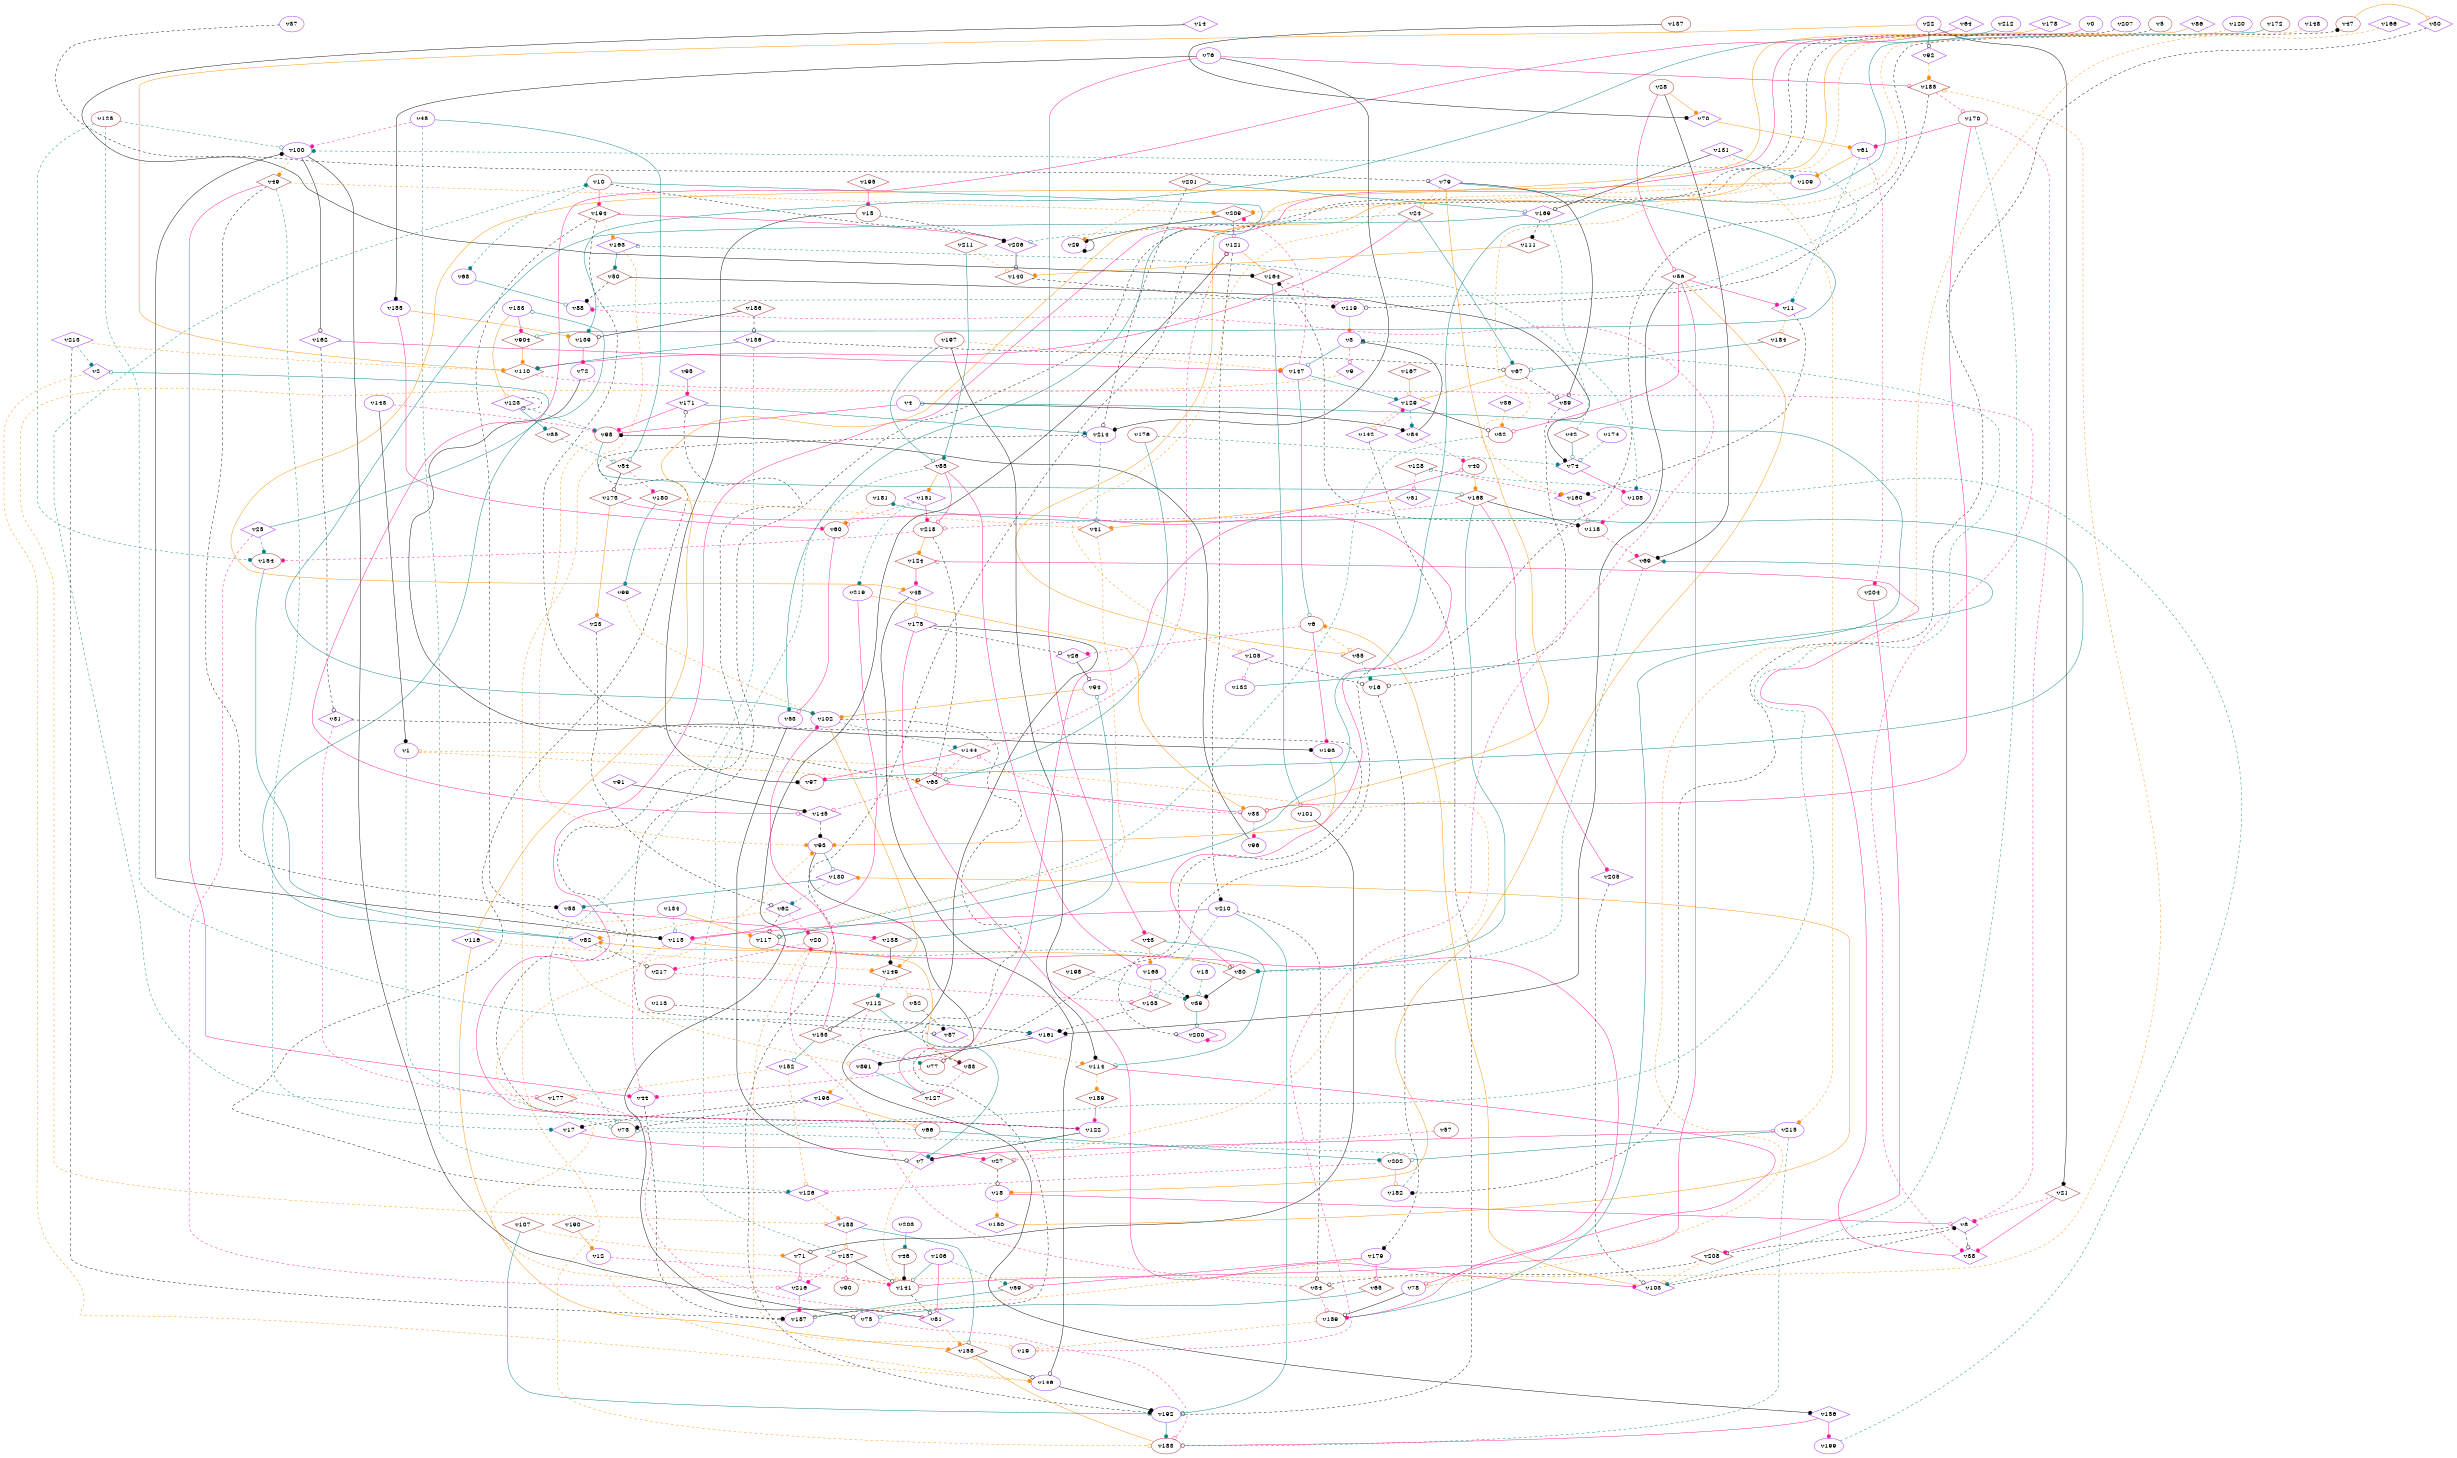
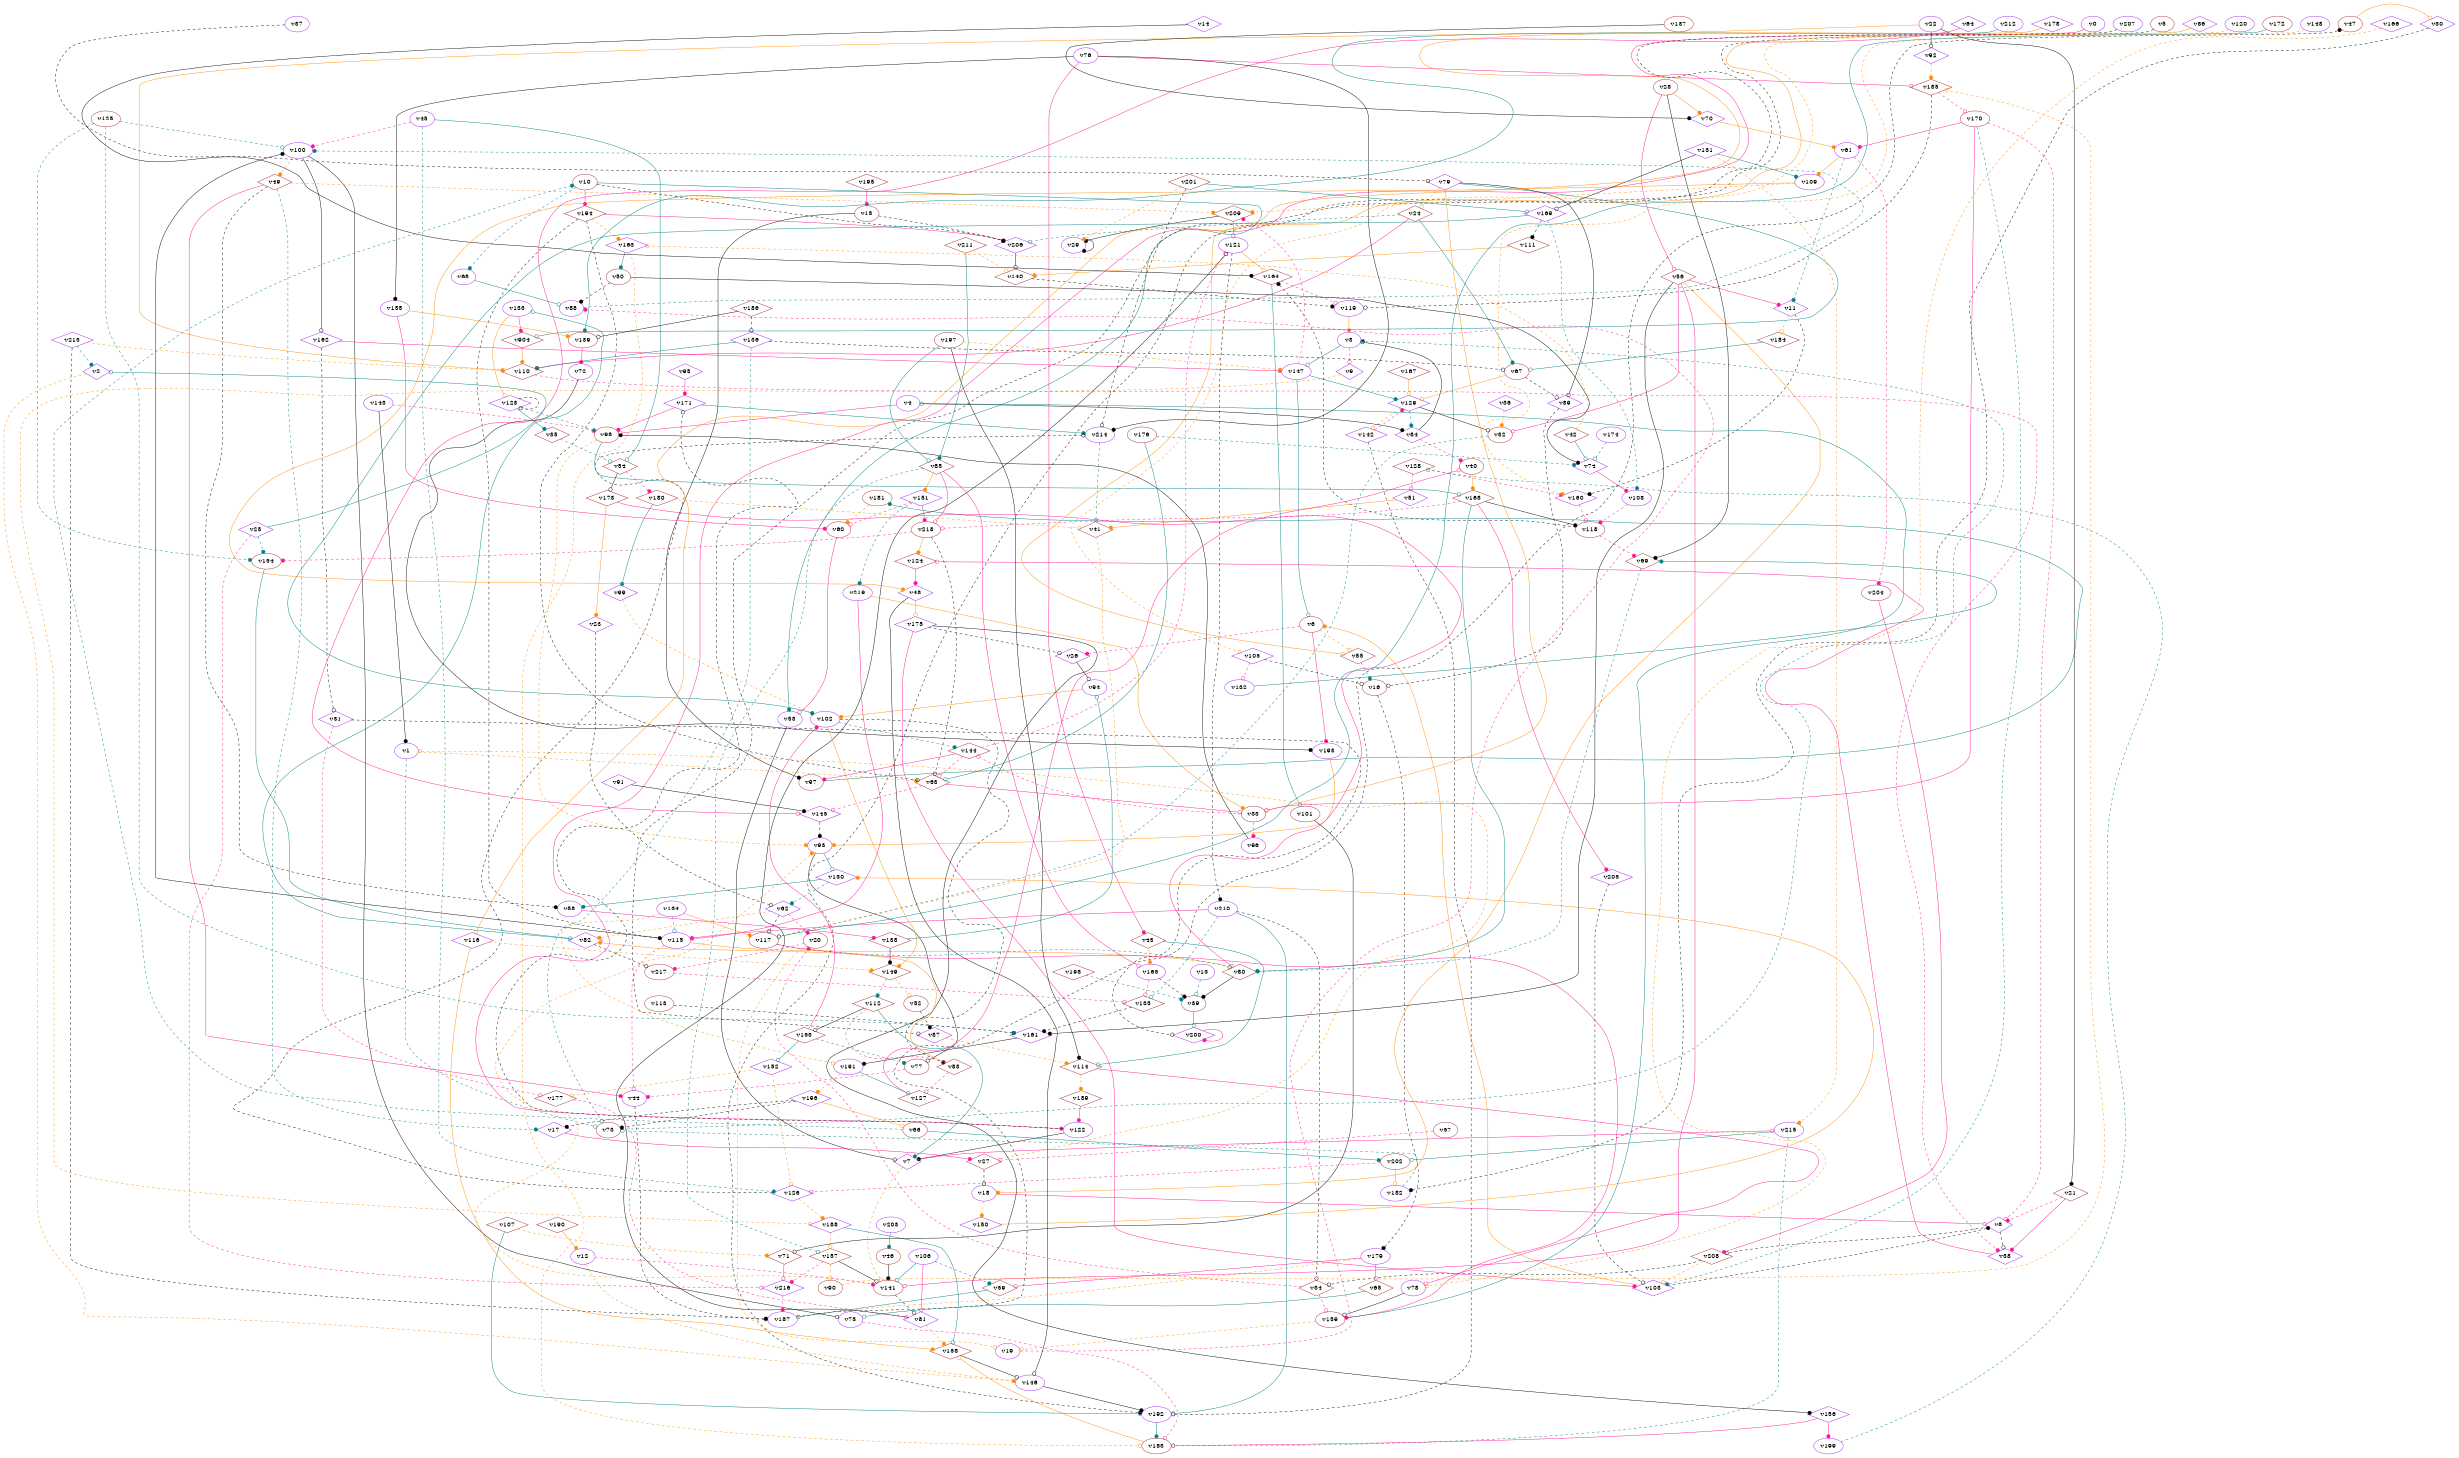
(1181, 262) -> (1160, 261)
(614, 277) -> (618, 277)
(864, 1067) -> (848, 1067)
(846, 1271) -> (830, 1271)
